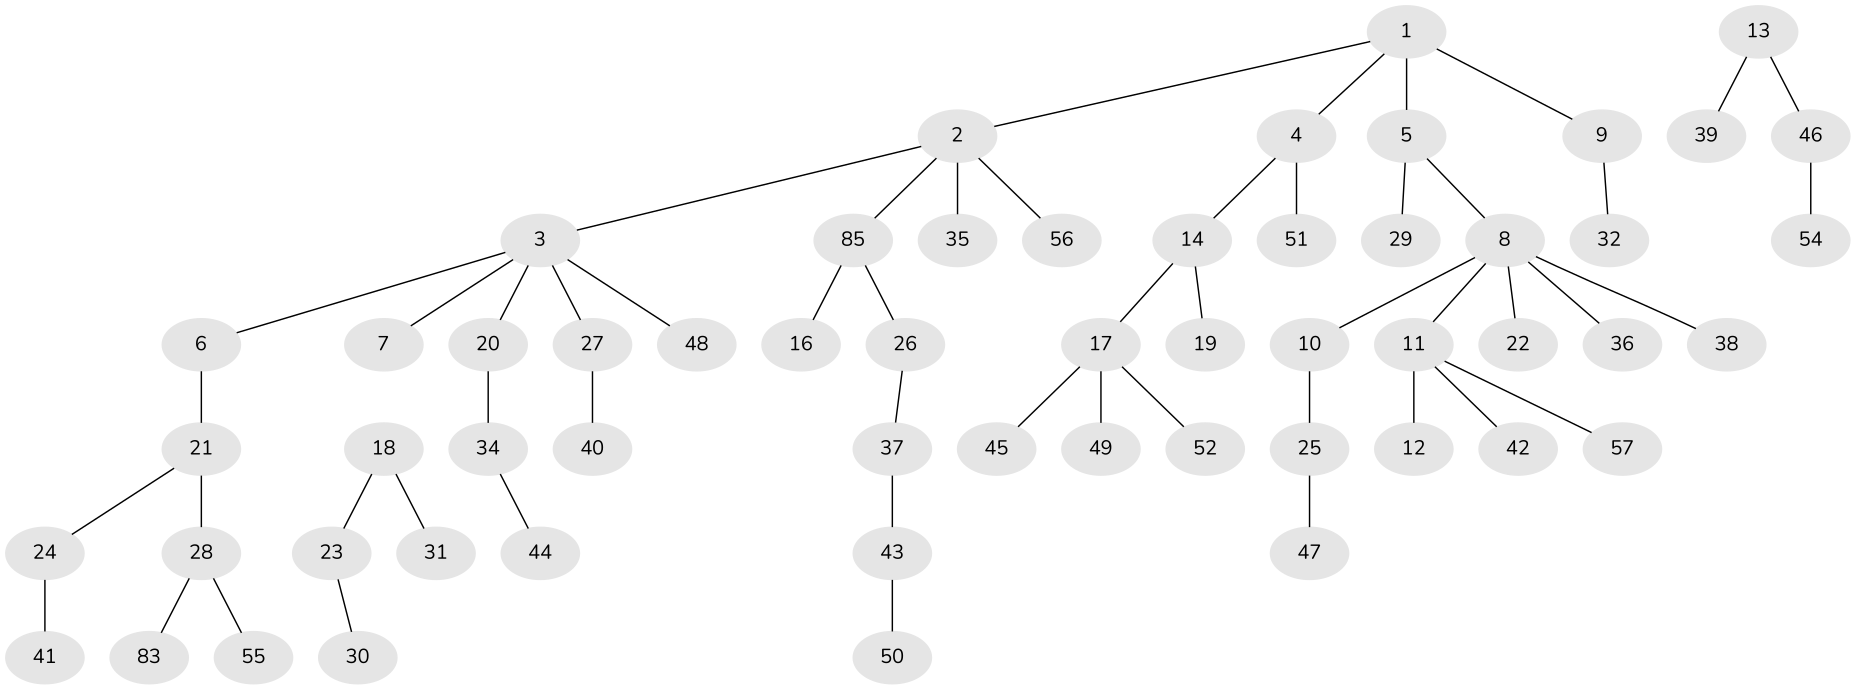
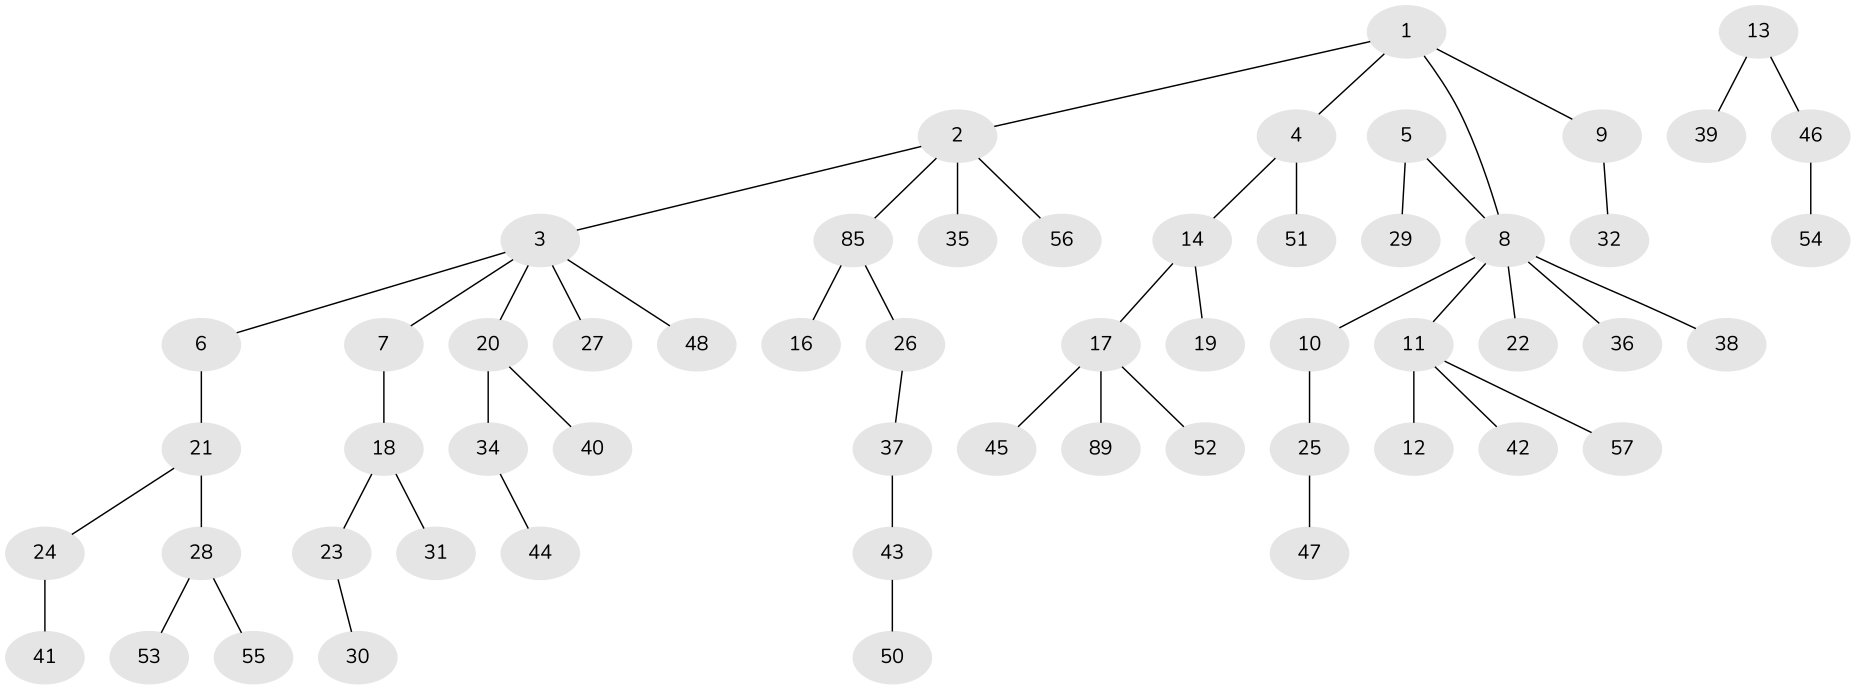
(1407, 84) -> (1469, 132)
none -> (384, 397)
(592, 397) -> (540, 397)
(1101, 449) -> (1101, 449)
(149, 658) -> (149, 658)
